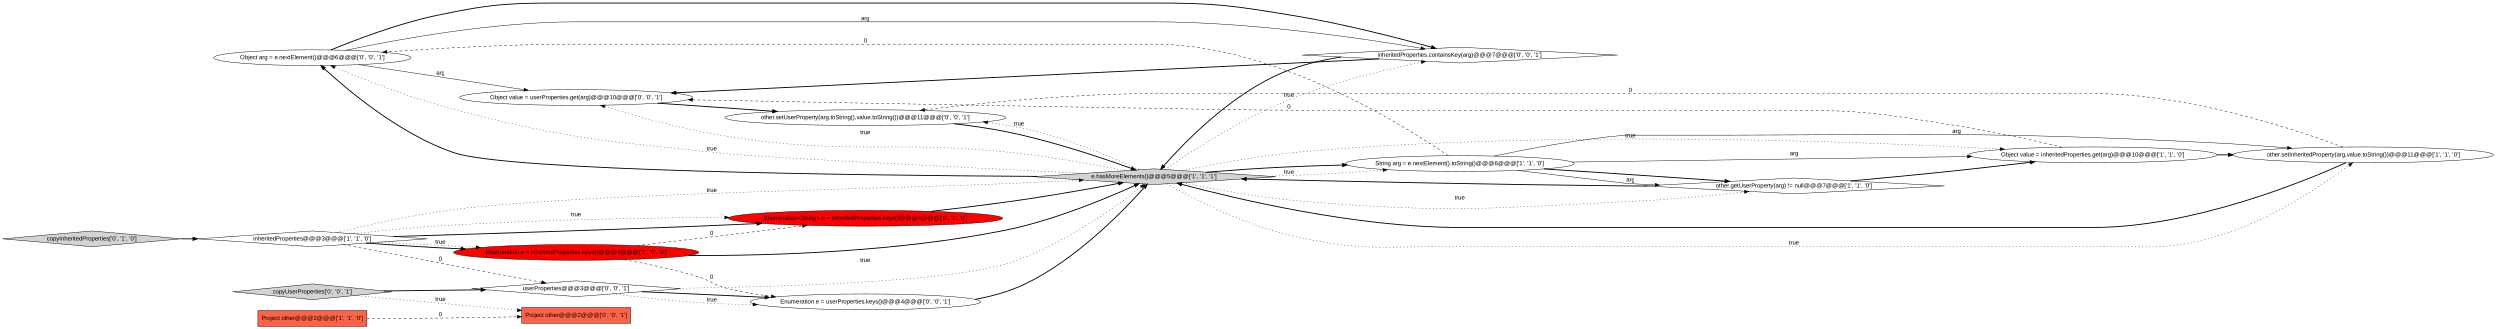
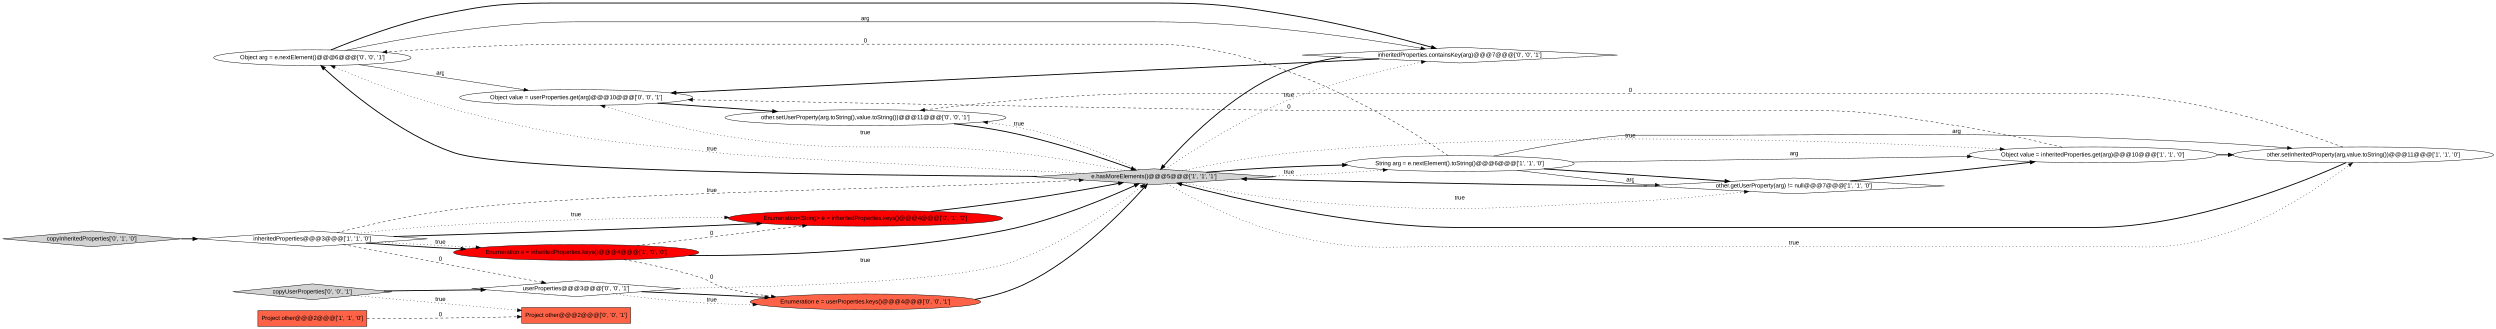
(707, 194) -> (707, 194)
(865, 302) -> (865, 302)
